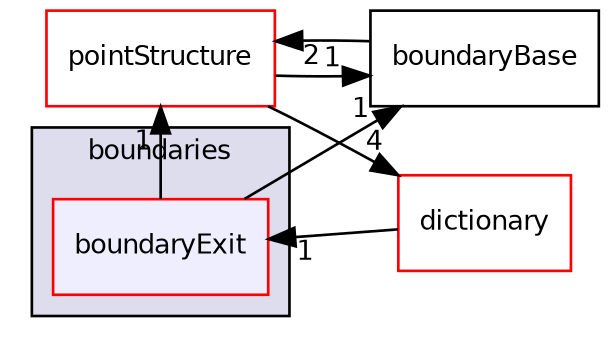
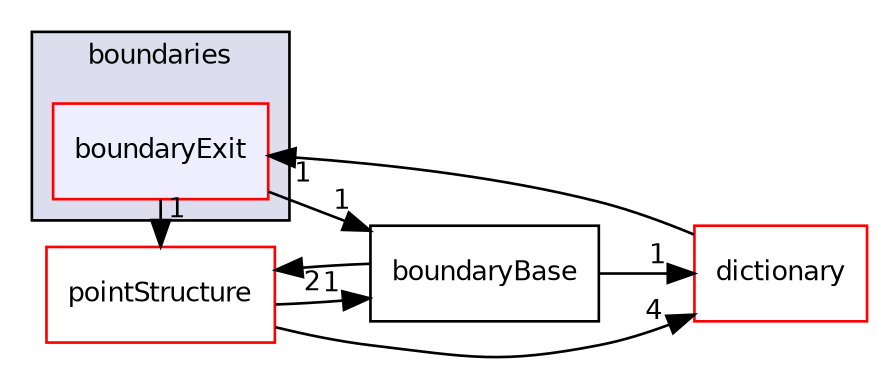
none -> (633, 274)
